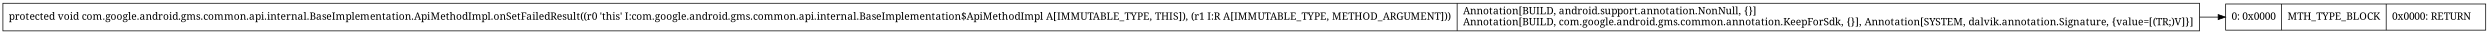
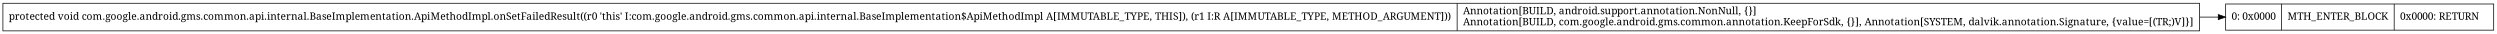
(2334, 17) -> (2338, 17)
